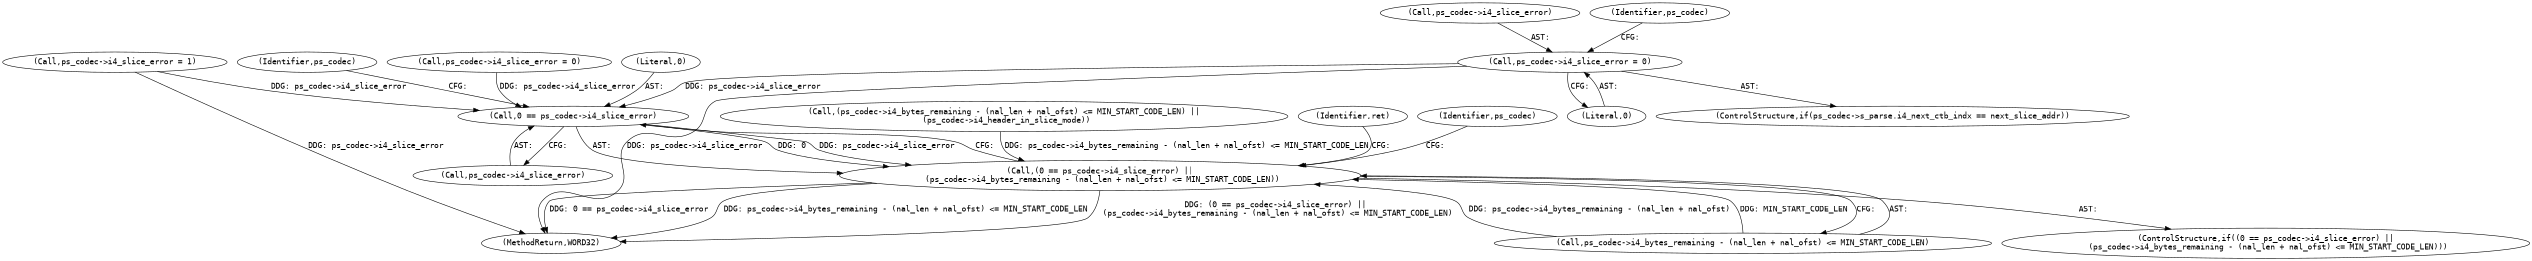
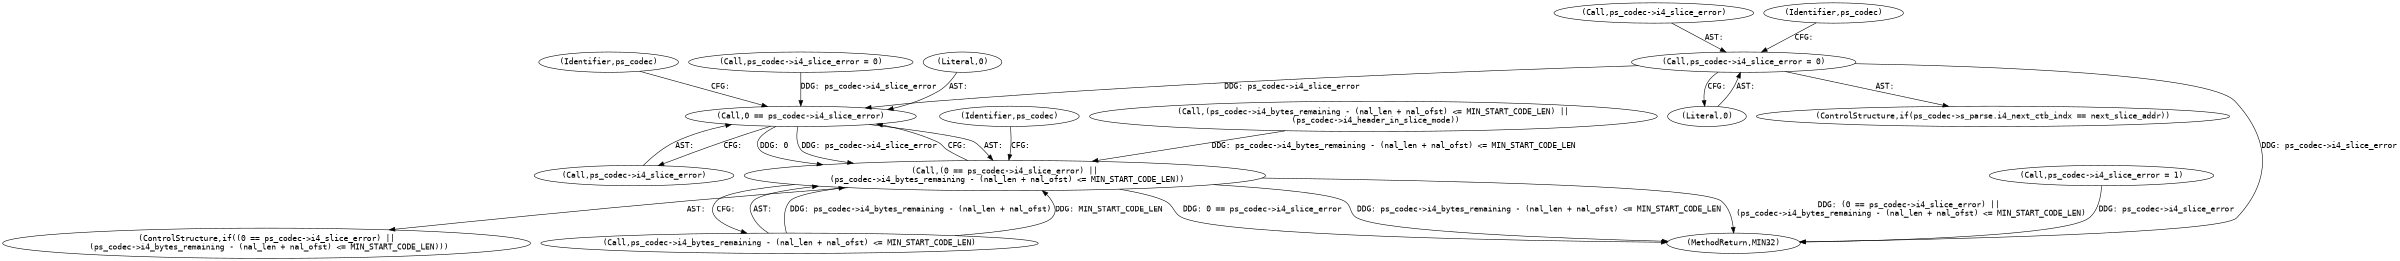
(315, 96) -> none
(1353, 116) -> none
(551, 243) -> (1734, 243)
